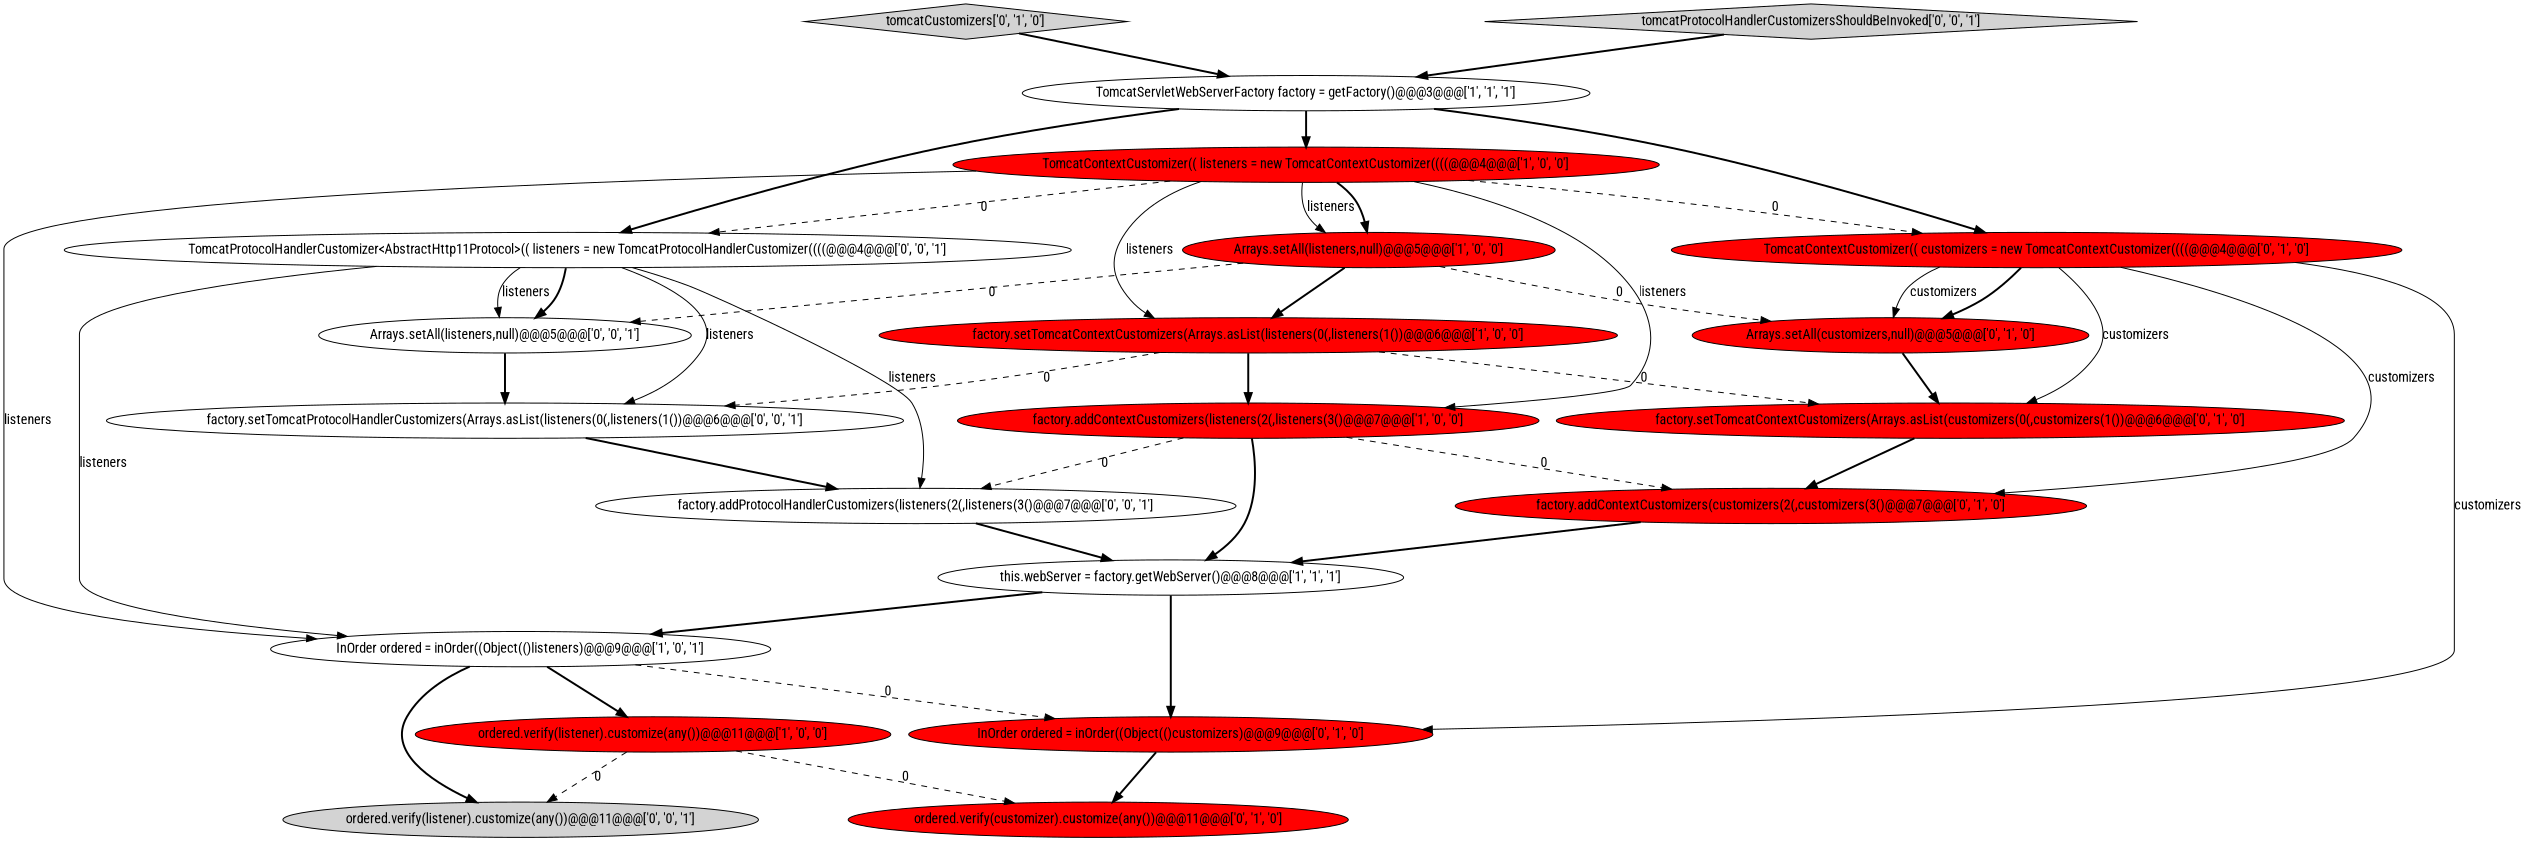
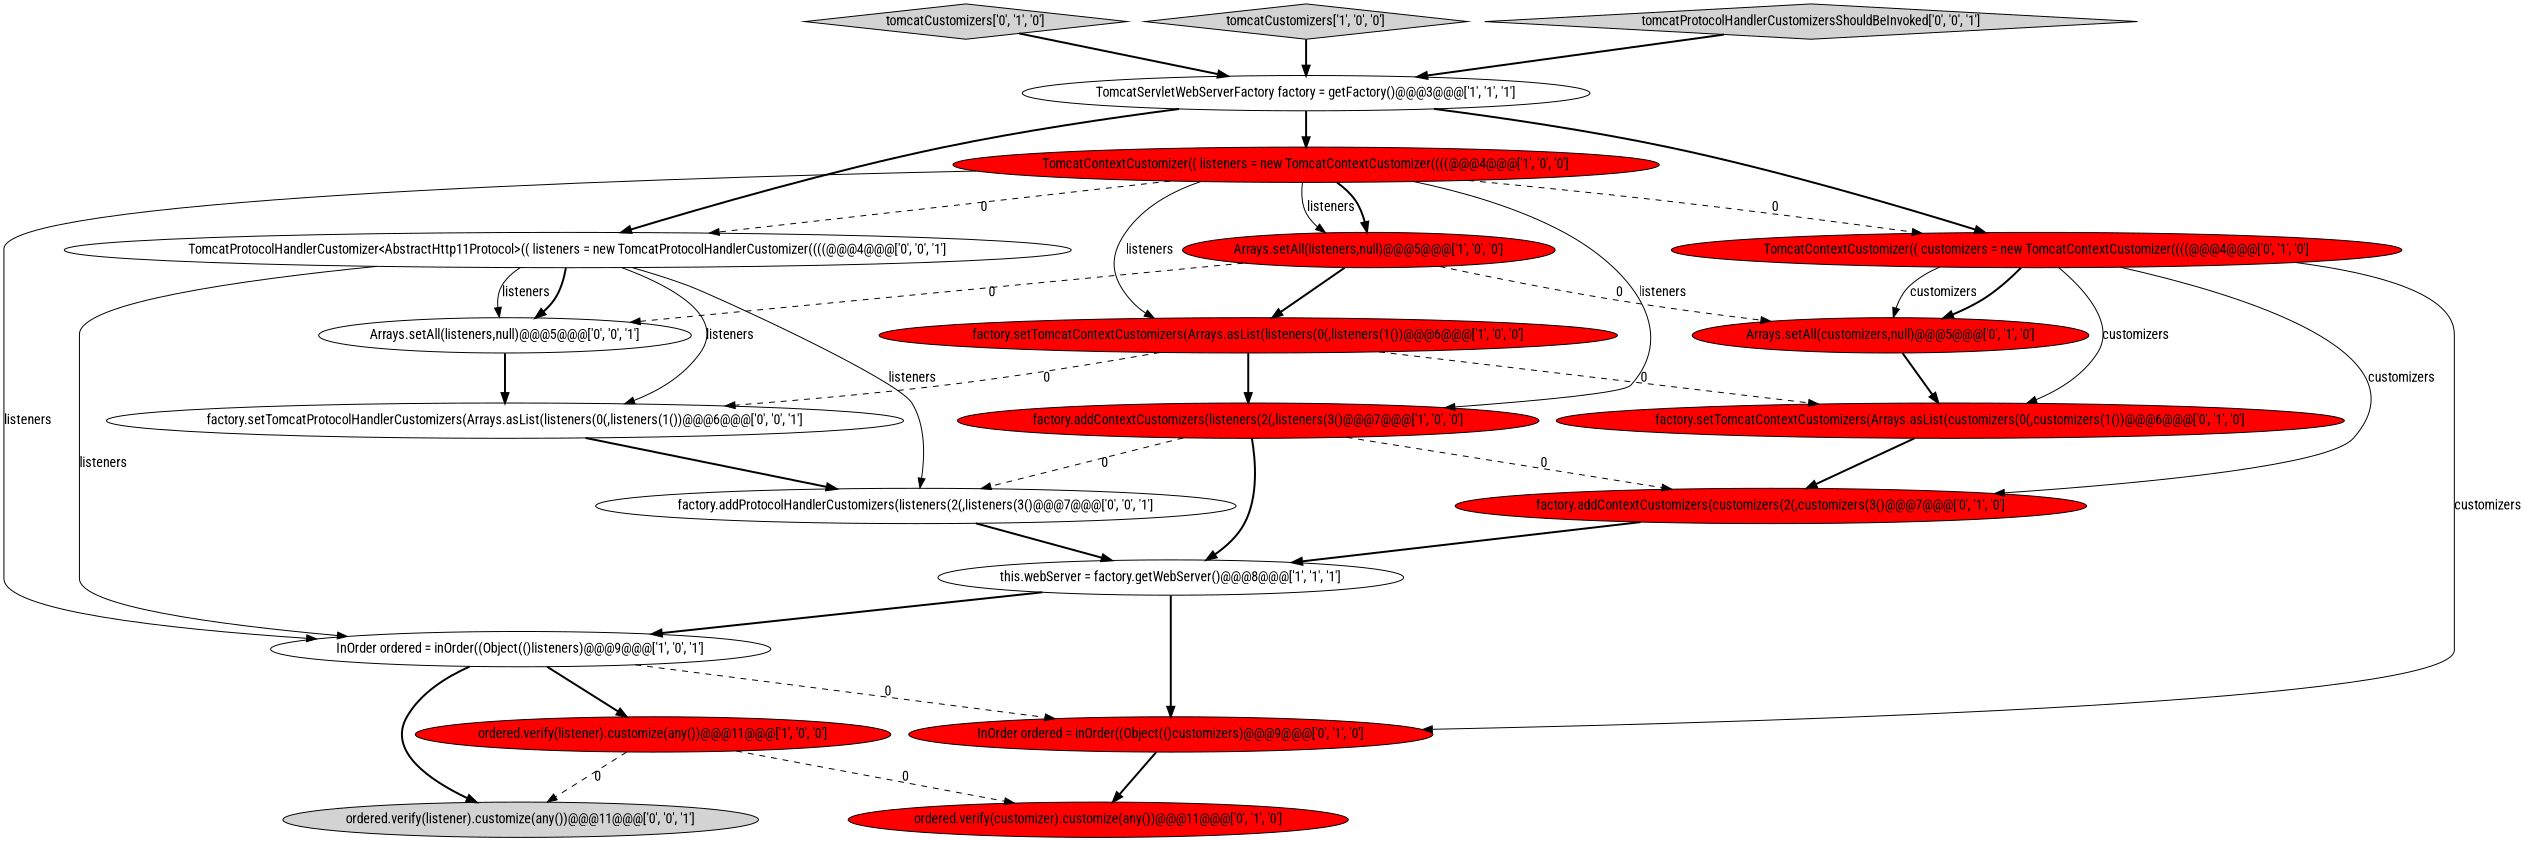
none -> (1306, 22)
